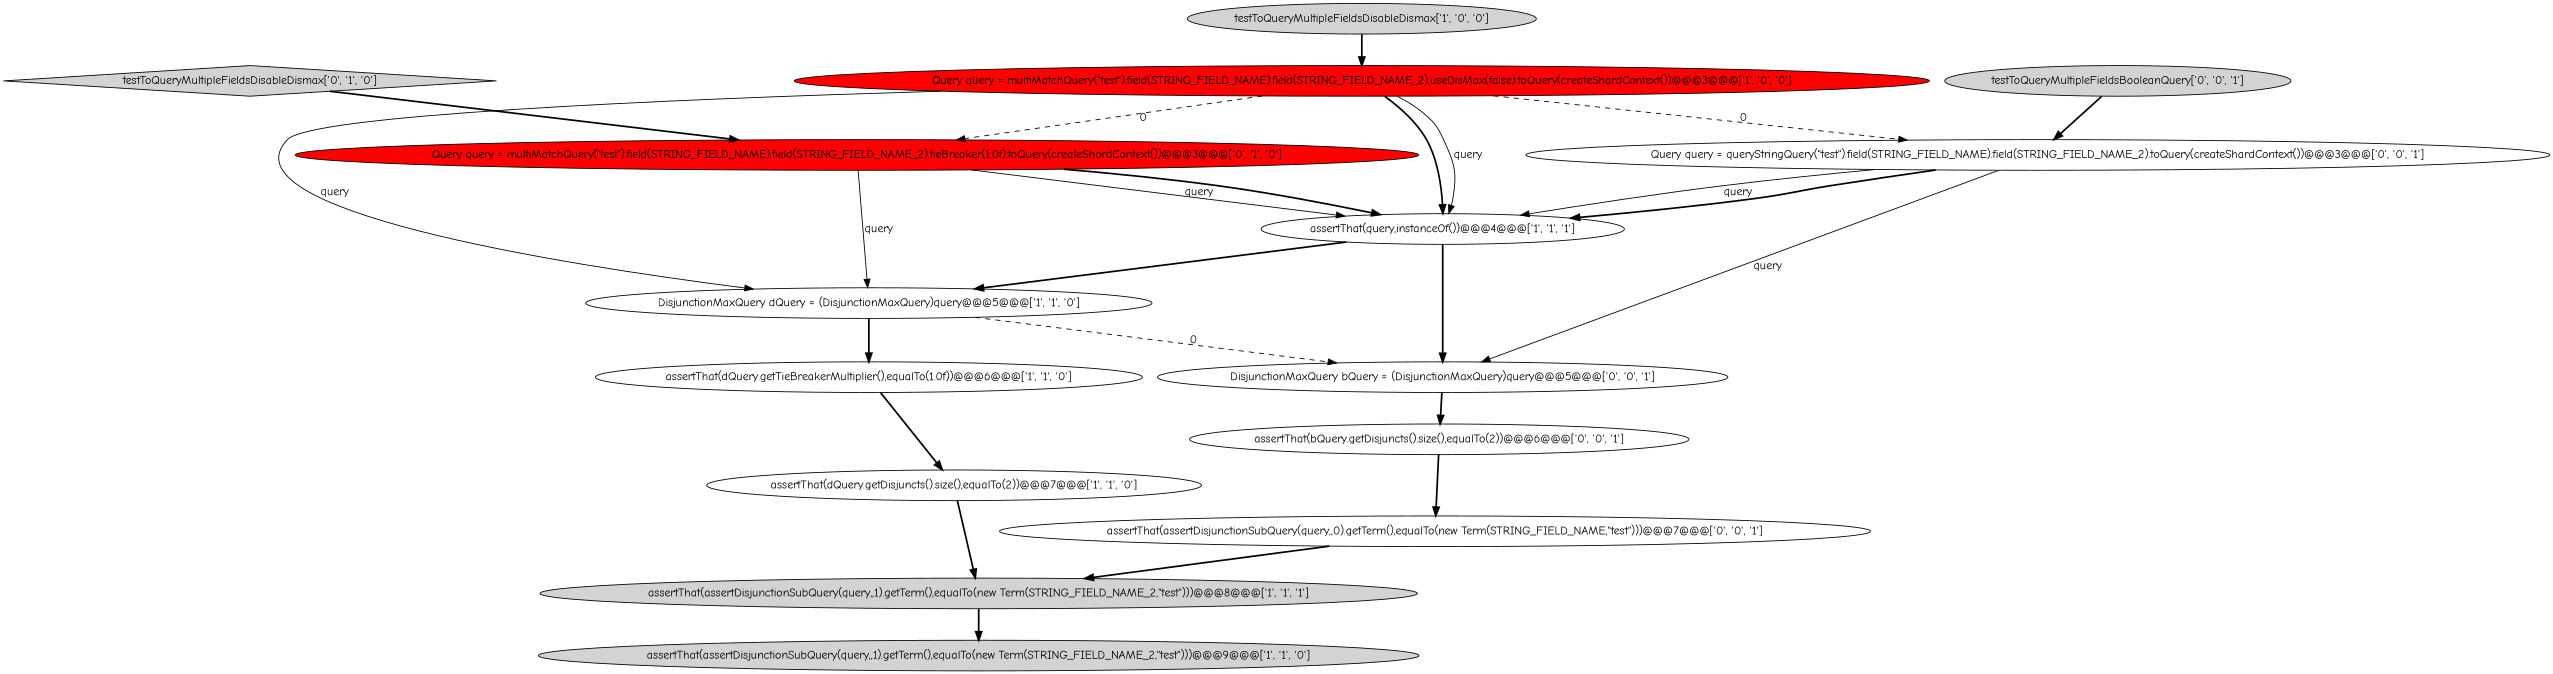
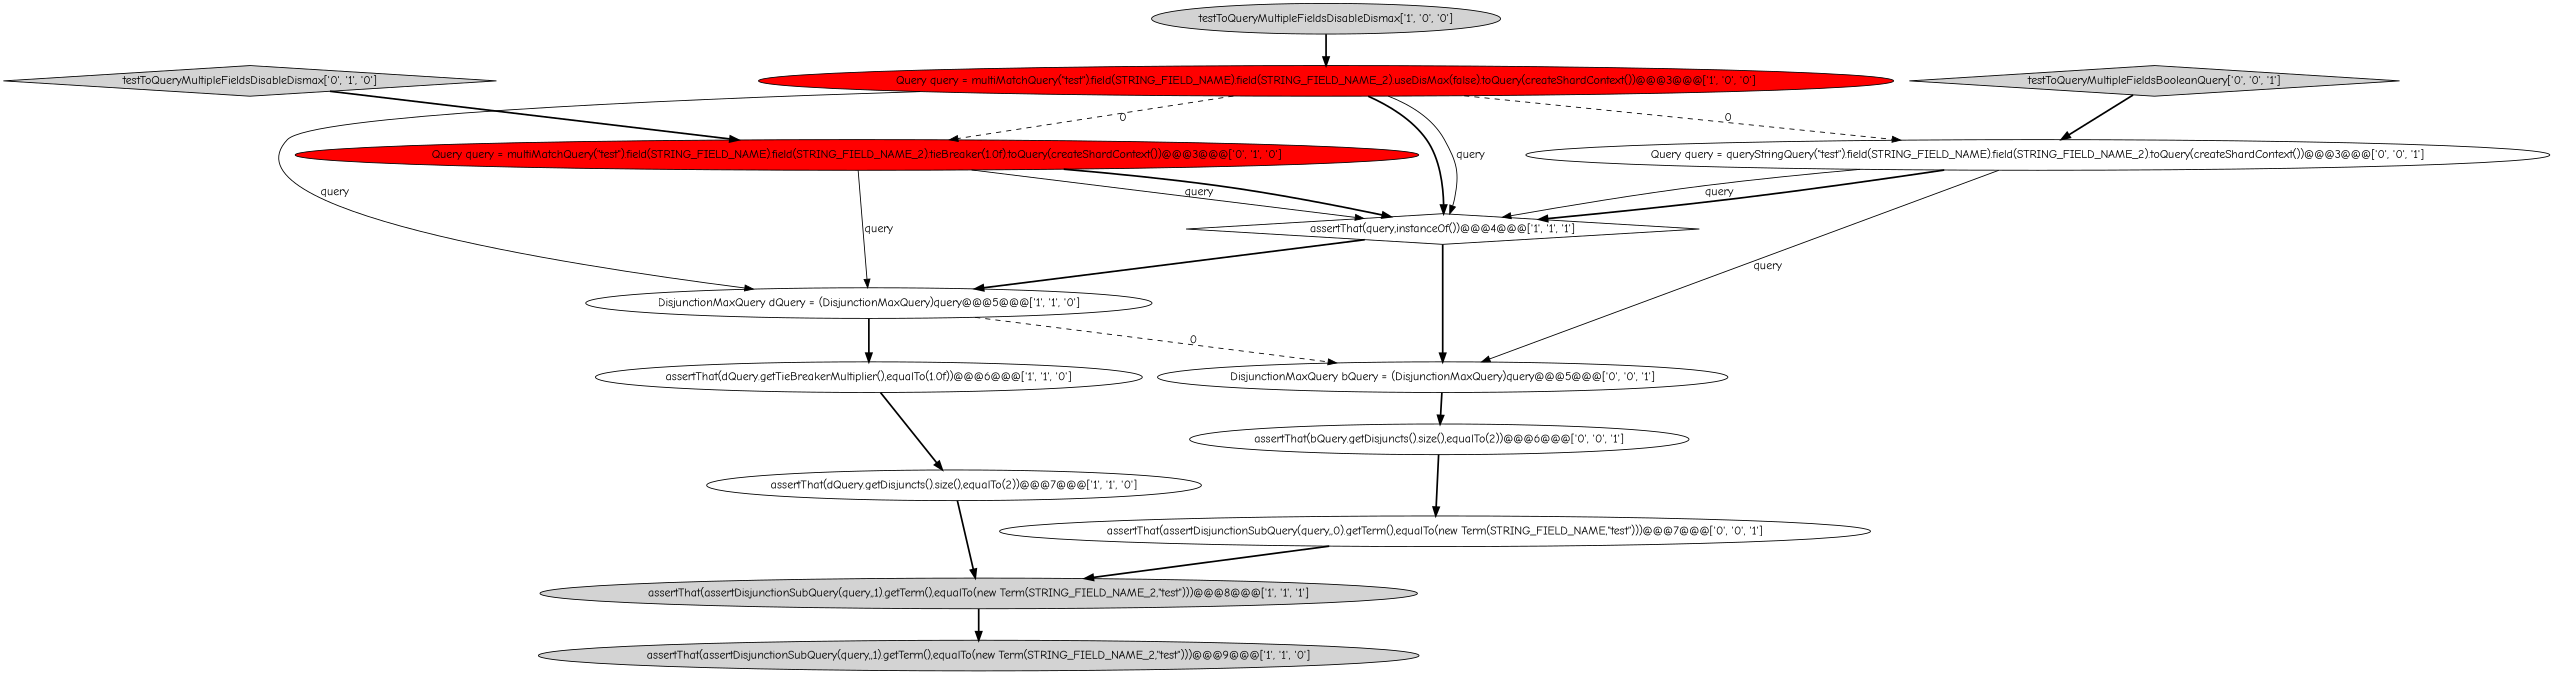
(2118, 81) -> (2154, 81)
(1443, 229) -> (1443, 229)
